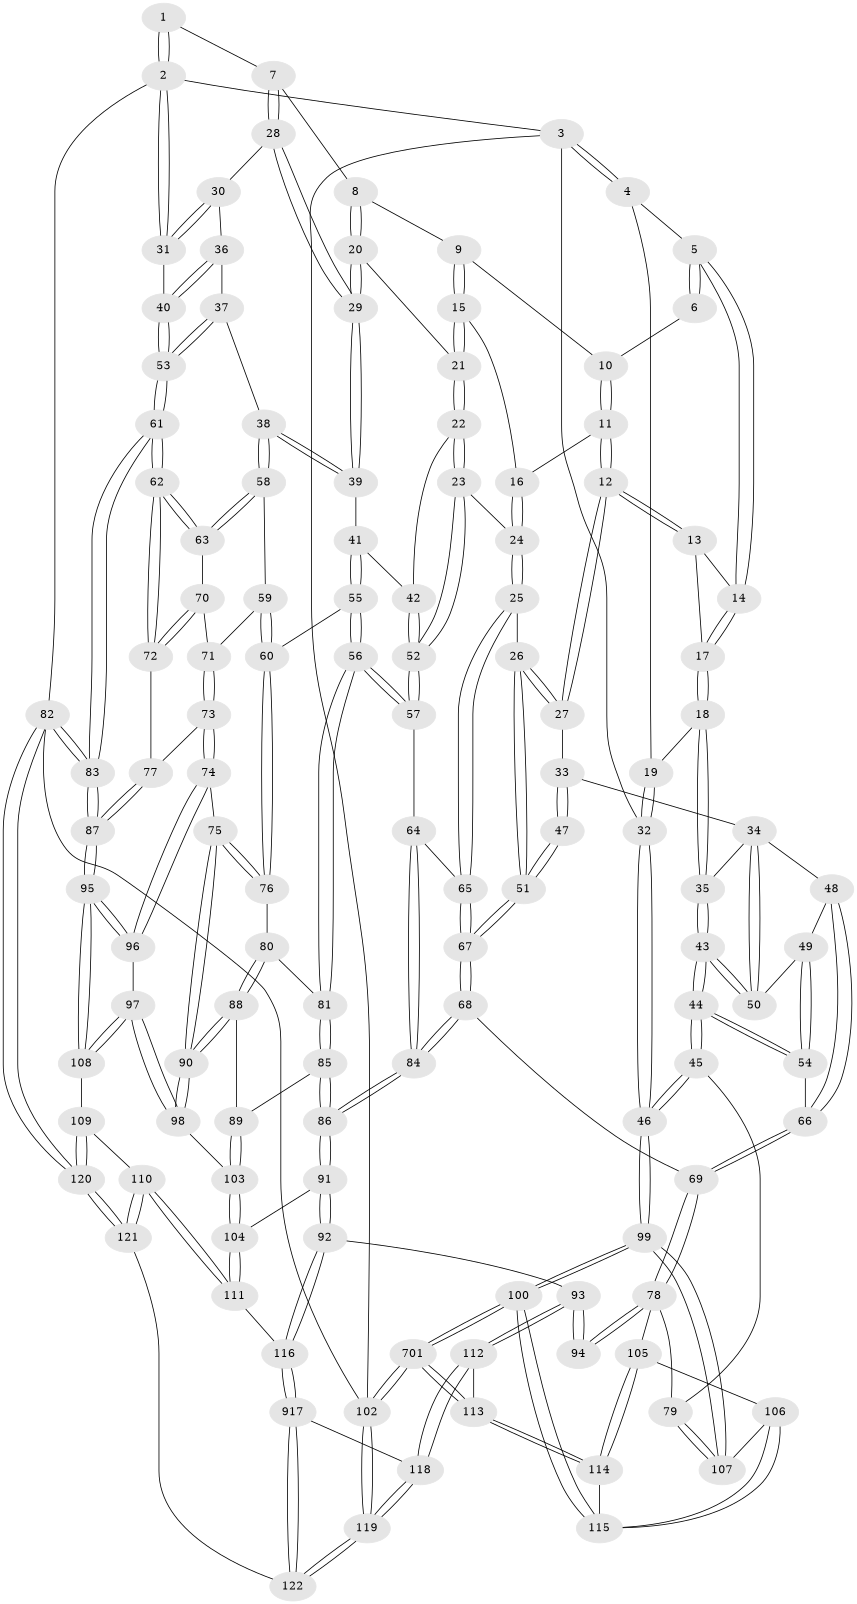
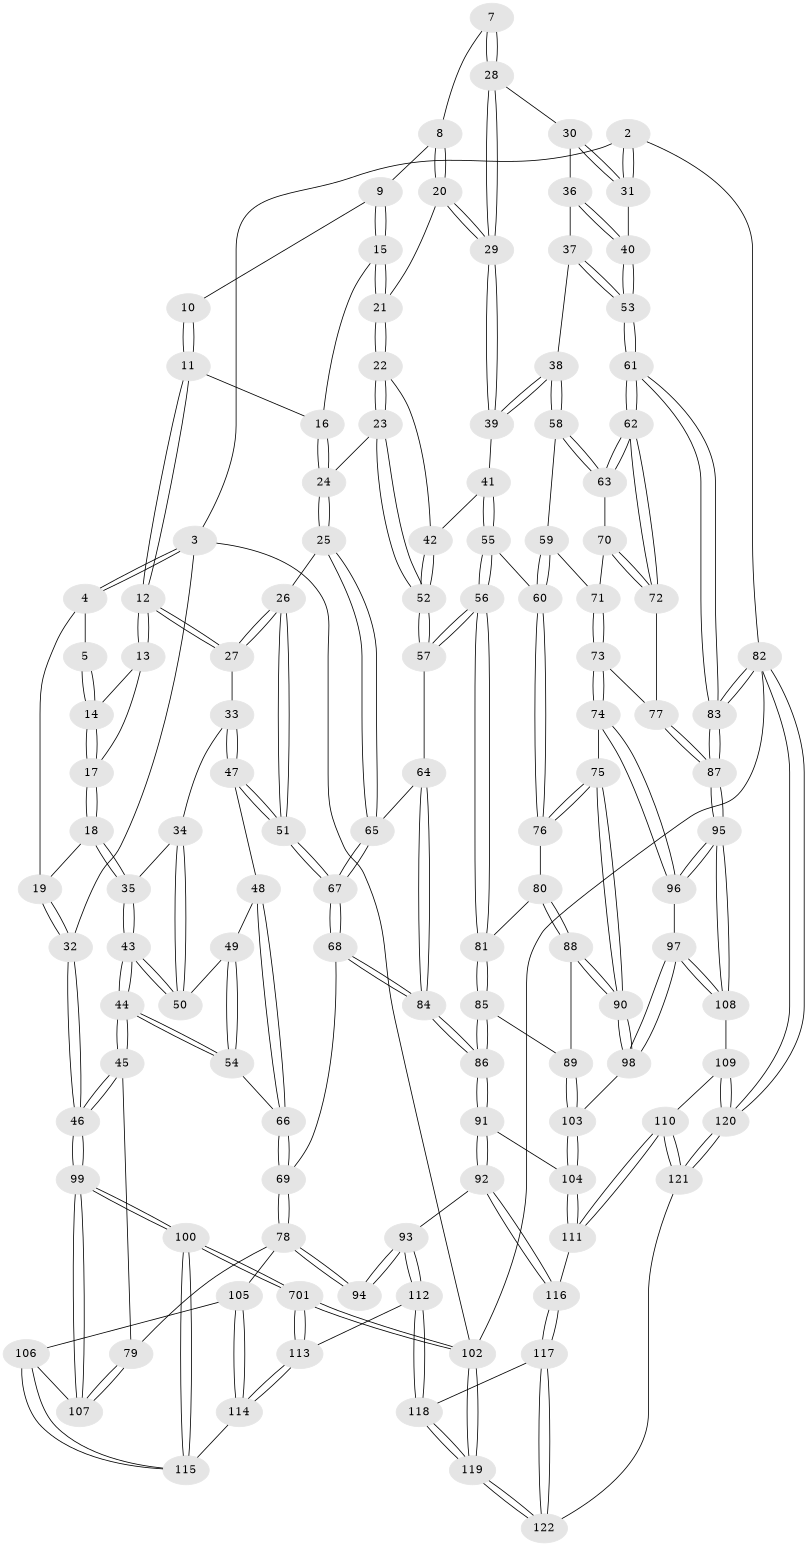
(164, 18) -> none
(695, 308) -> none
(793, 860) -> (245, 831)
(293, 1412) -> (544, 1354)
